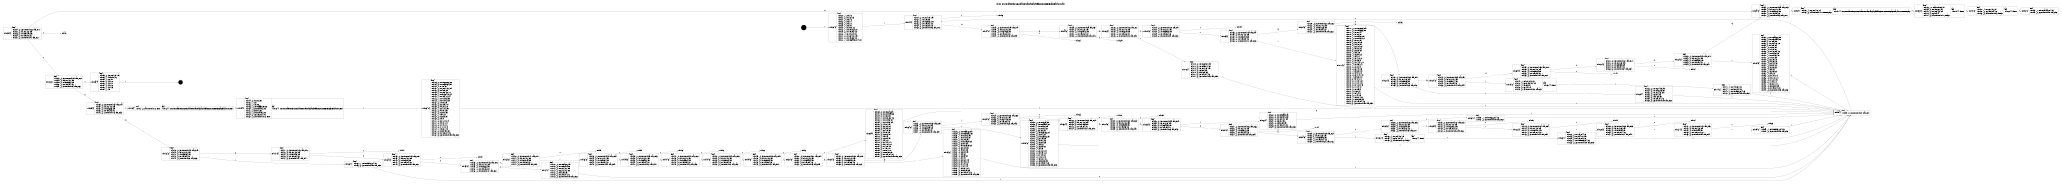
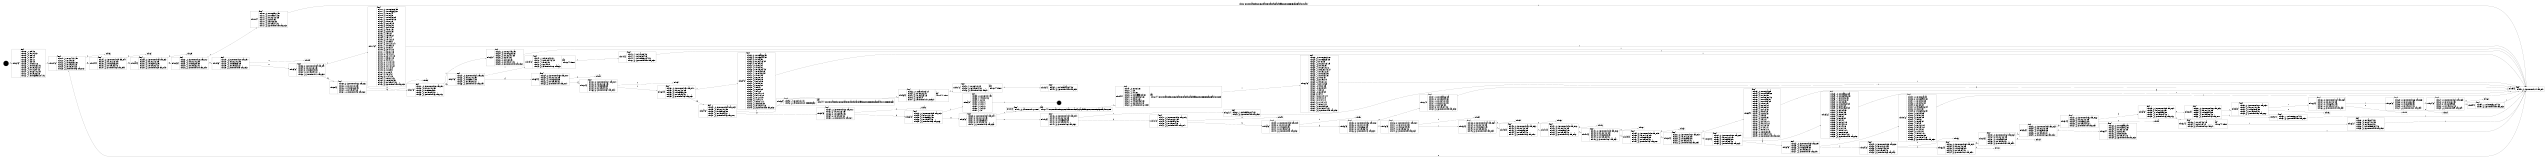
(888, 11) -> (776, 115)
